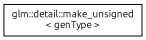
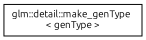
(73, 20) -> (73, 20)
